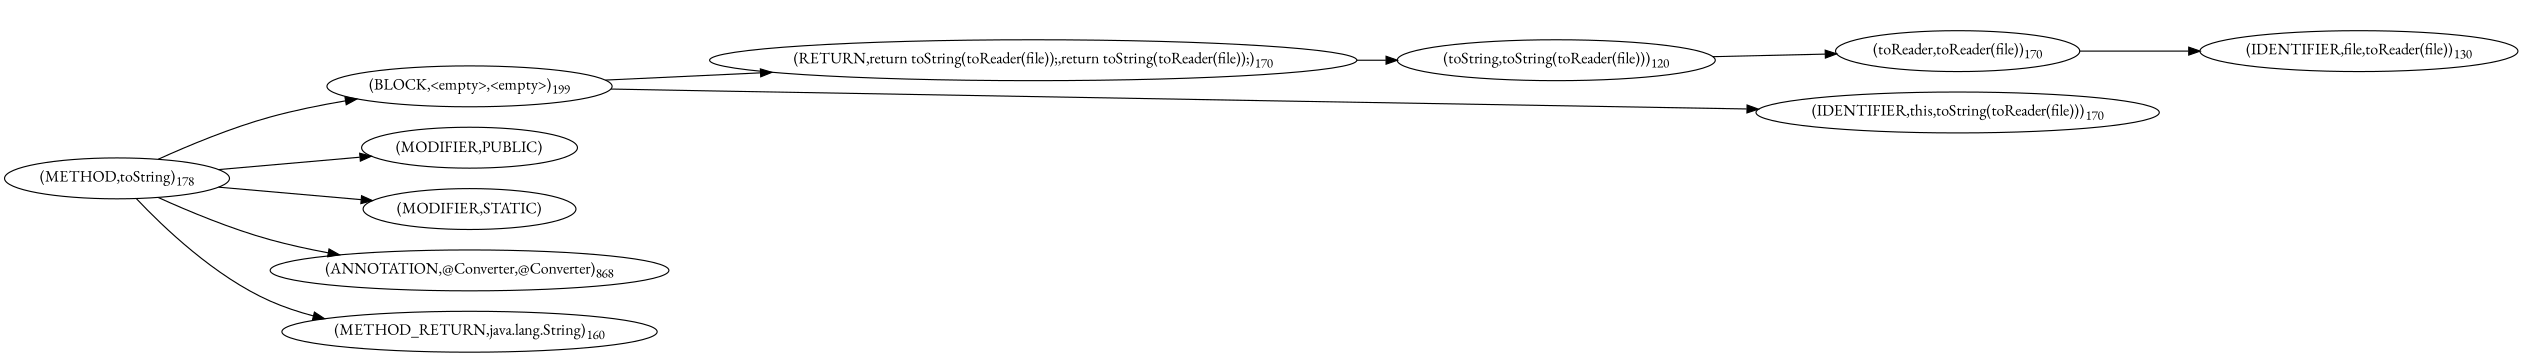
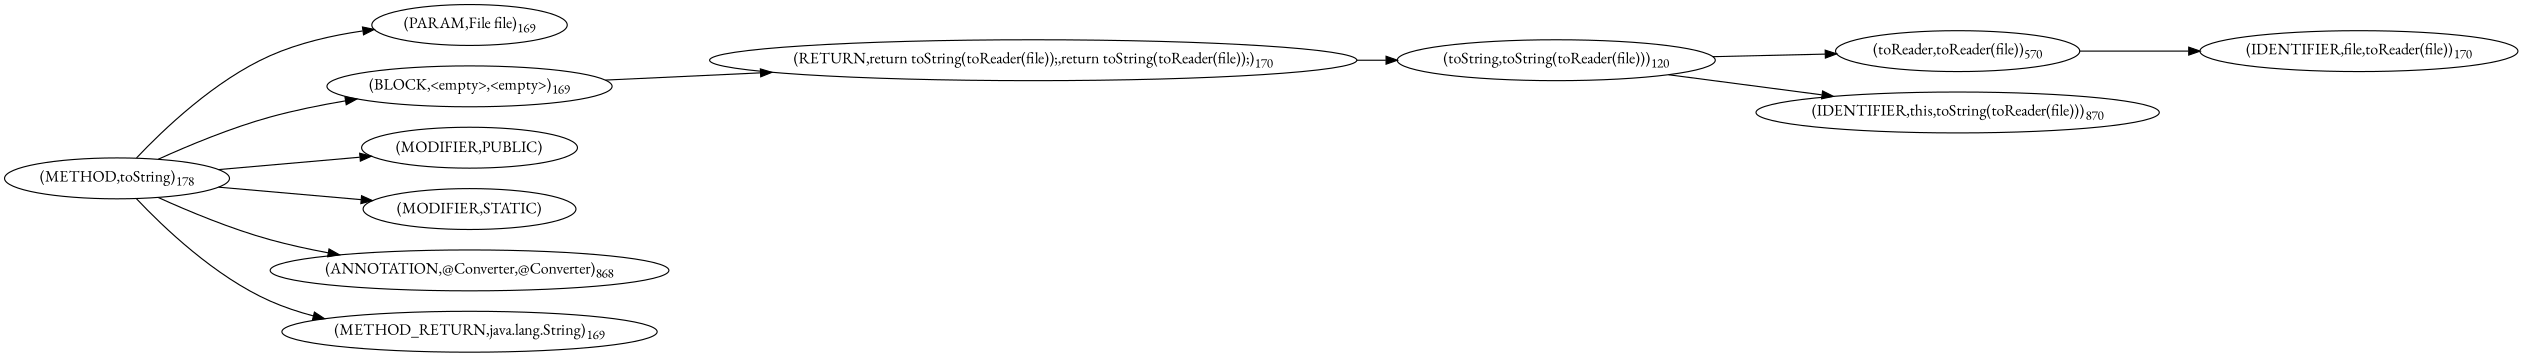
none -> (470, 25)
(2033, 49) -> (2033, 49)
(2463, 49) -> (2463, 49)
(561, 85) -> (561, 85)
(1179, 99) -> (1745, 85)
(2095, 111) -> (2095, 111)
(596, 330) -> (596, 330)
